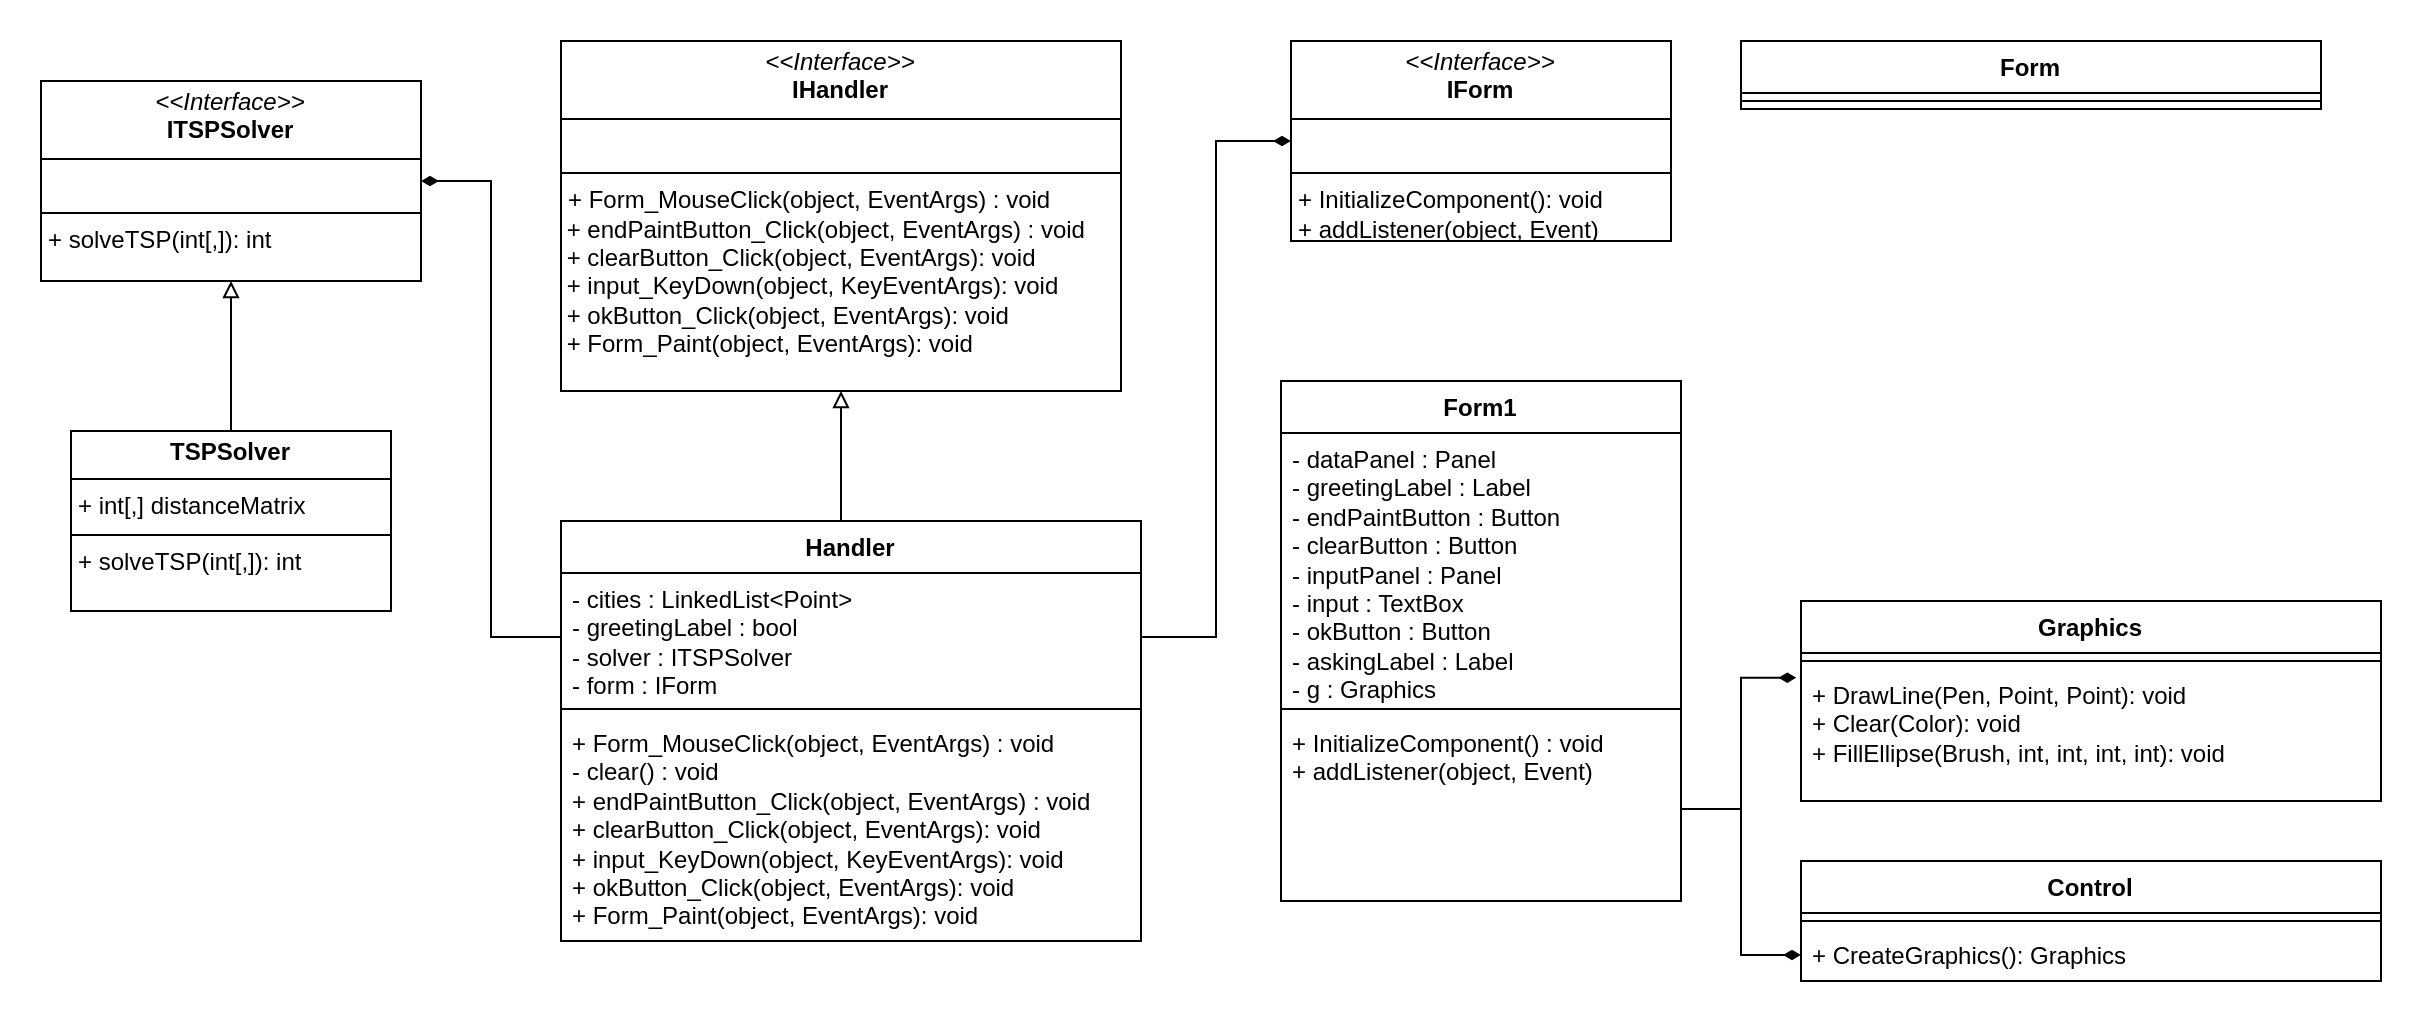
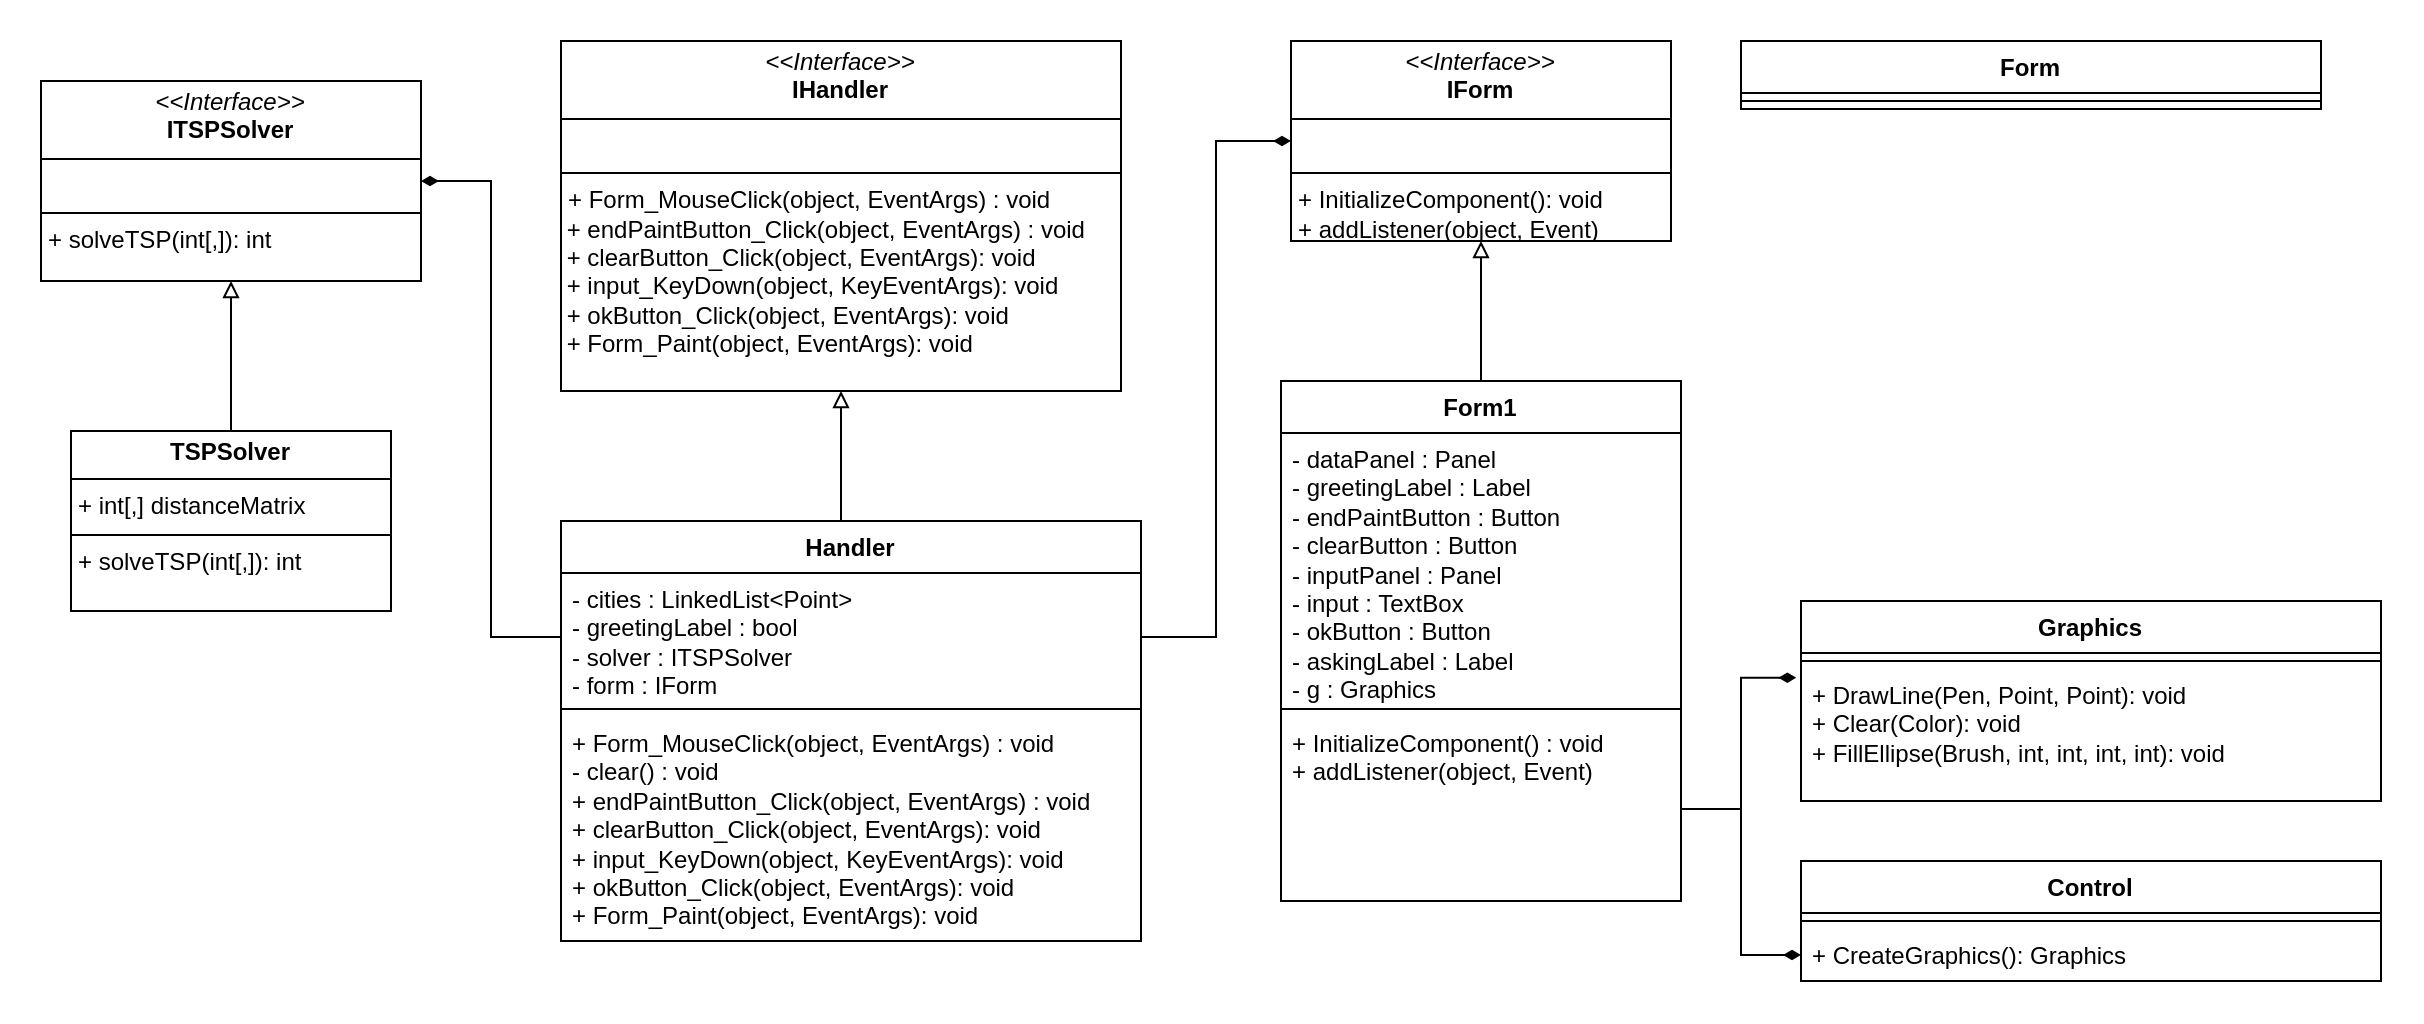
none -> (1481, 320)
